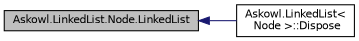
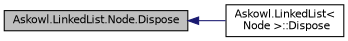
(101, 21) -> (96, 21)
